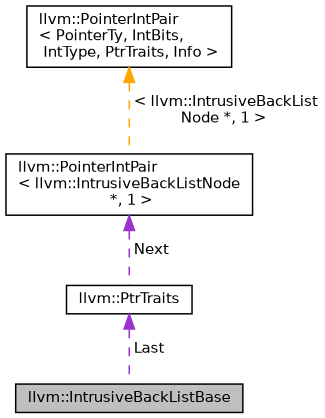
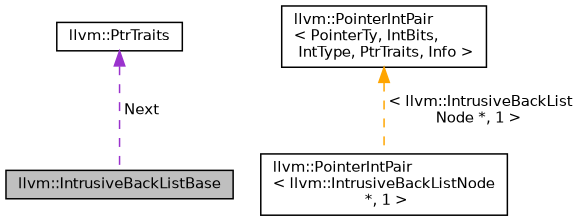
(129, 258) -> none
(147, 349) -> (140, 111)
